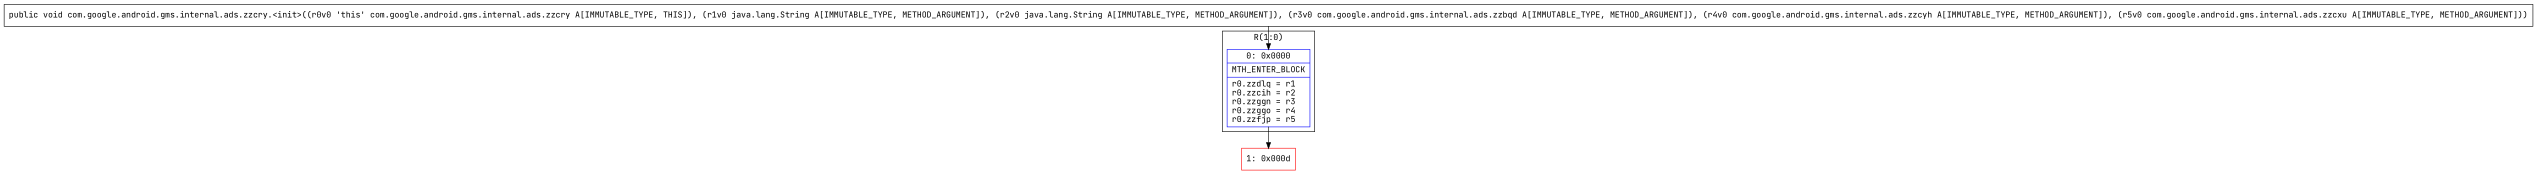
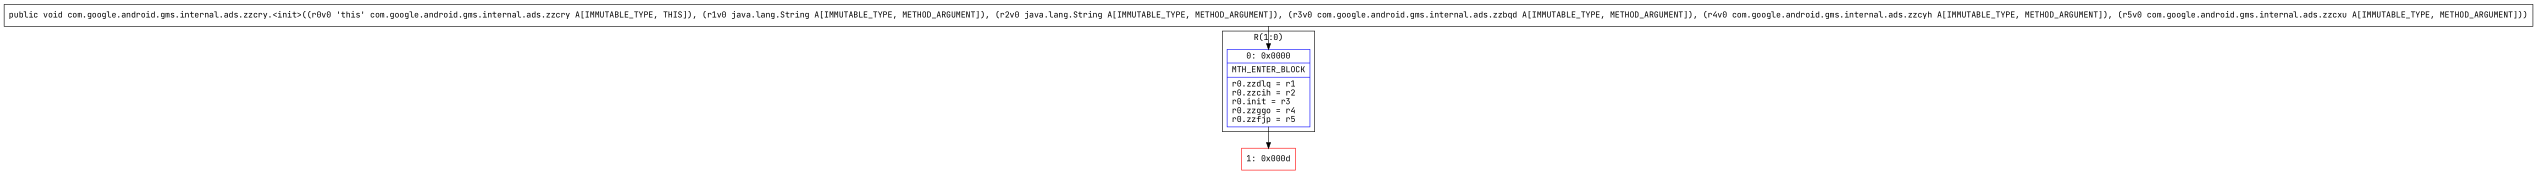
(1264, 102) -> (1261, 102)
